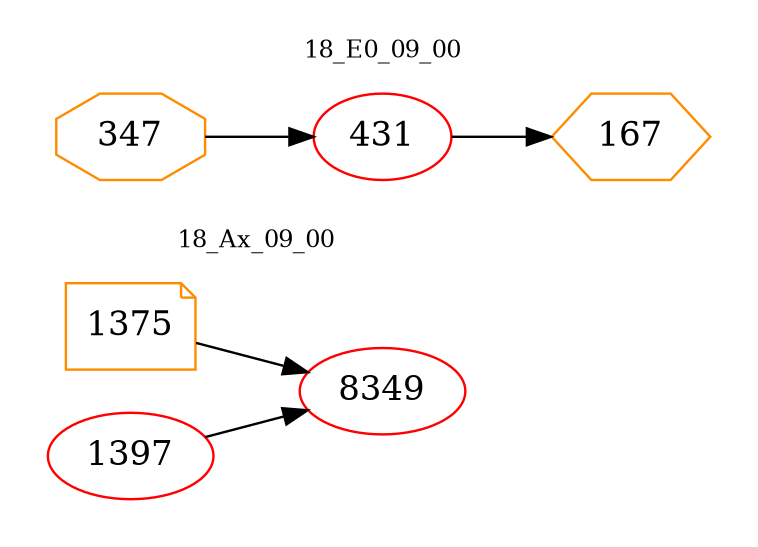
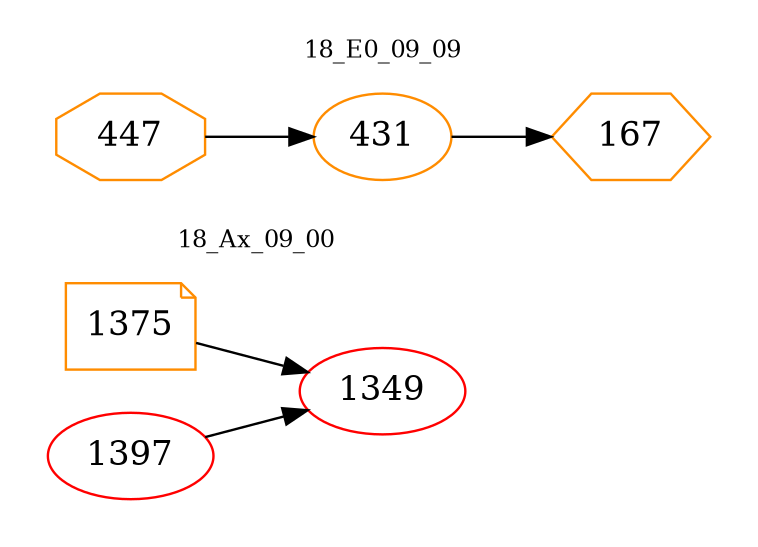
(383, 52) -> (383, 52)
(131, 137) -> (131, 137)
(383, 137) -> (383, 137)
(383, 391) -> (383, 391)
